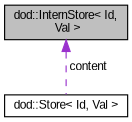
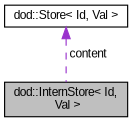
(66, 73) -> (66, 60)
